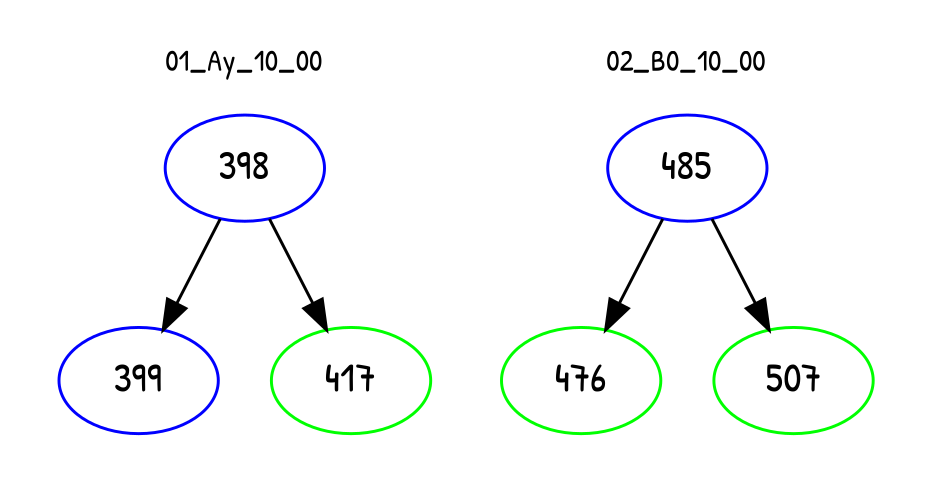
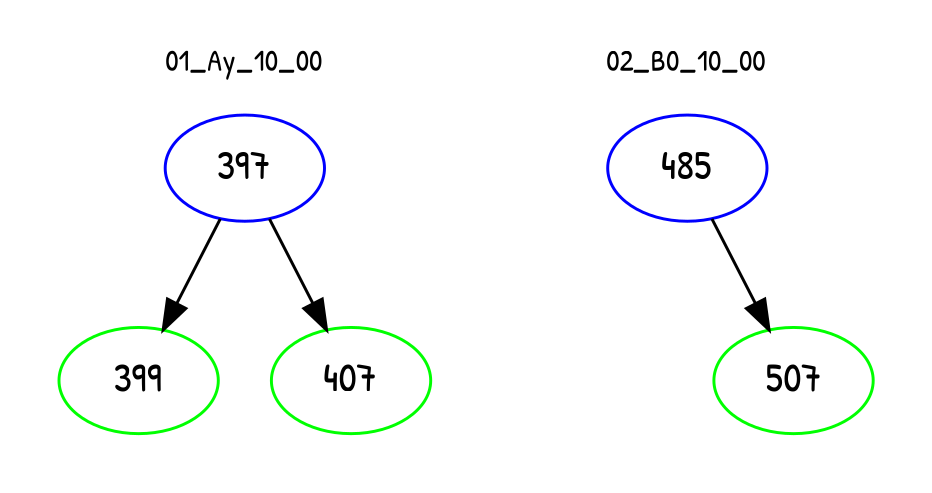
(245, 168) -> (245, 168)
(139, 381) -> (139, 381)
(351, 381) -> (351, 381)
(581, 381) -> none
